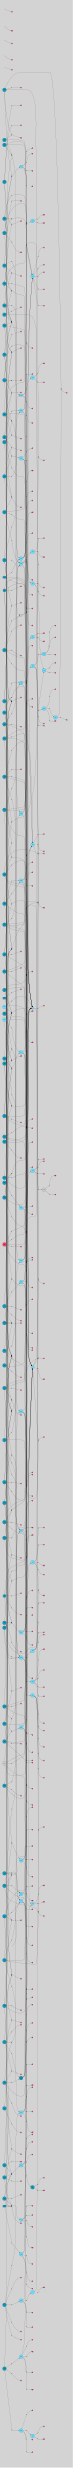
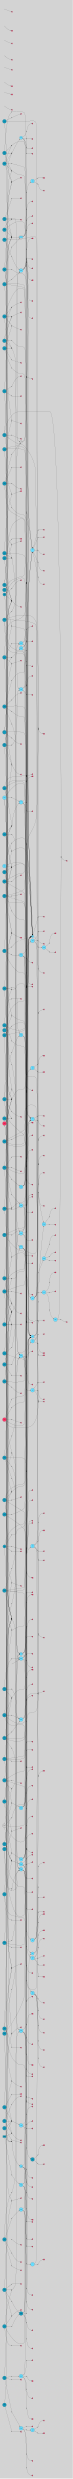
(33, 221) -> none
(4, 577) -> (4, 284)
(4, 998) -> (4, 1030)
(4, 1064) -> (4, 1123)
(4, 1142) -> none
(44, 1190) -> (44, 948)
